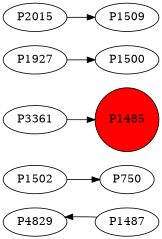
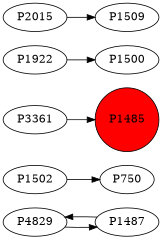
(35, 60) -> (35, 60)
none -> (77, 227)
